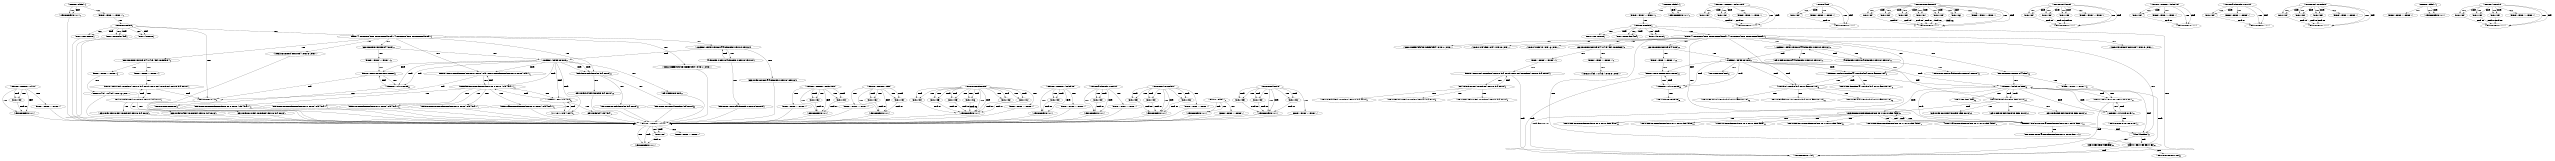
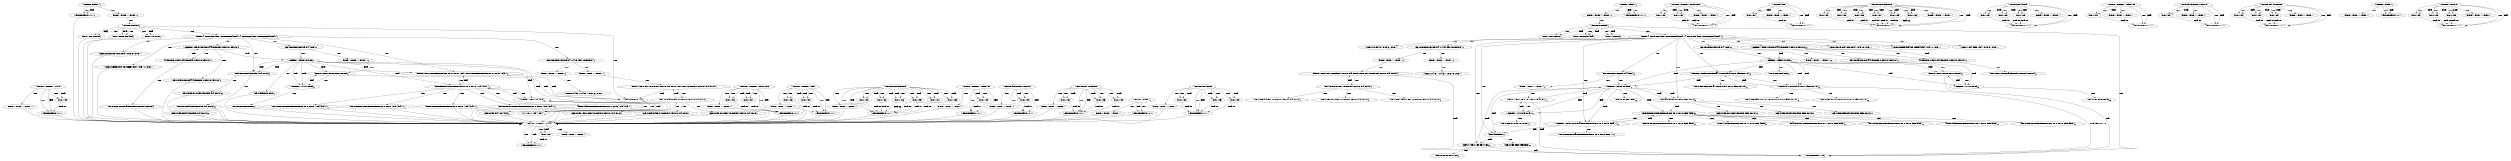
(617, 86) -> none
(1870, 100) -> none
